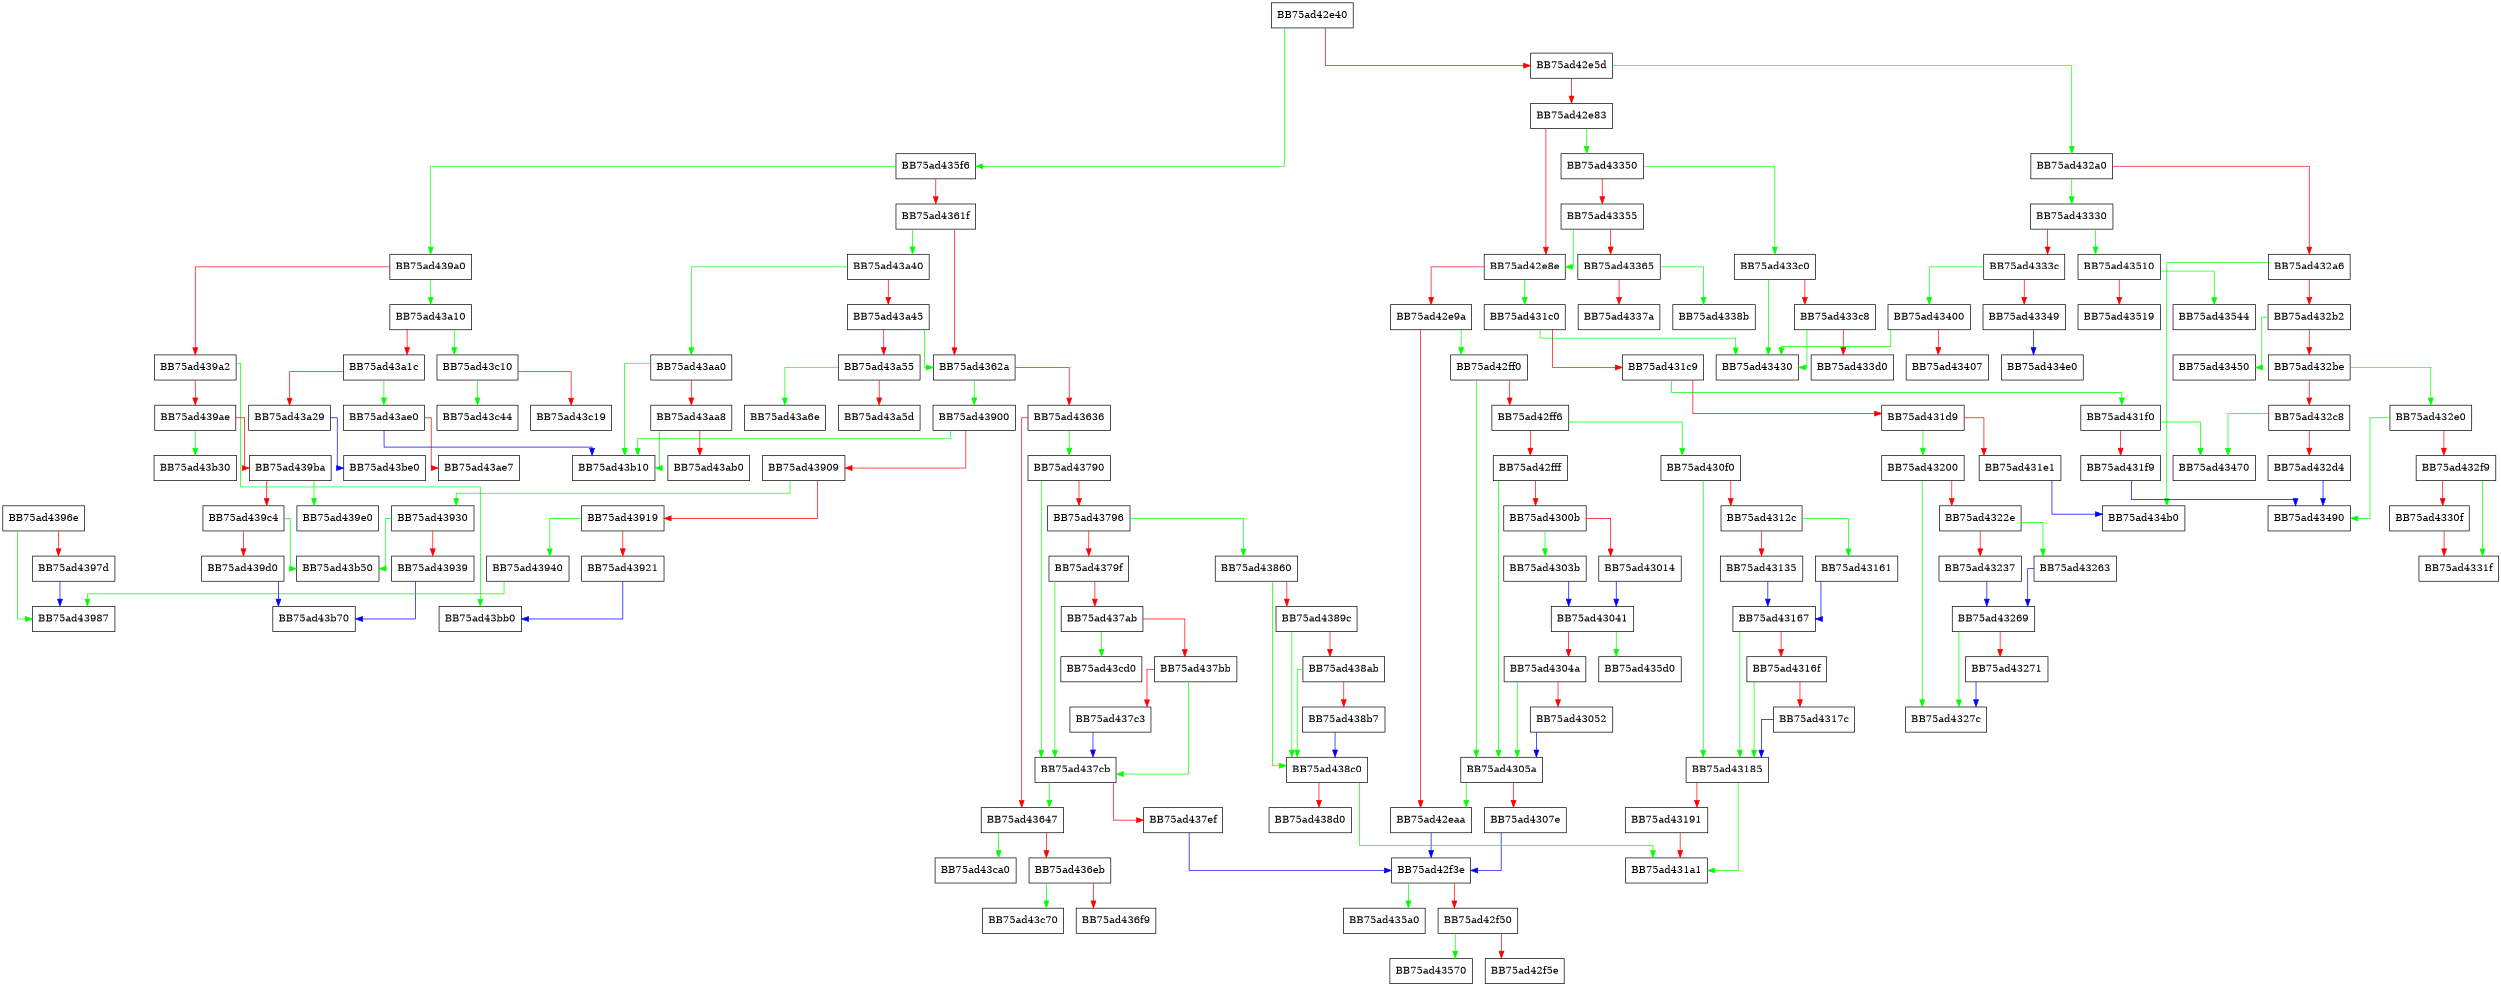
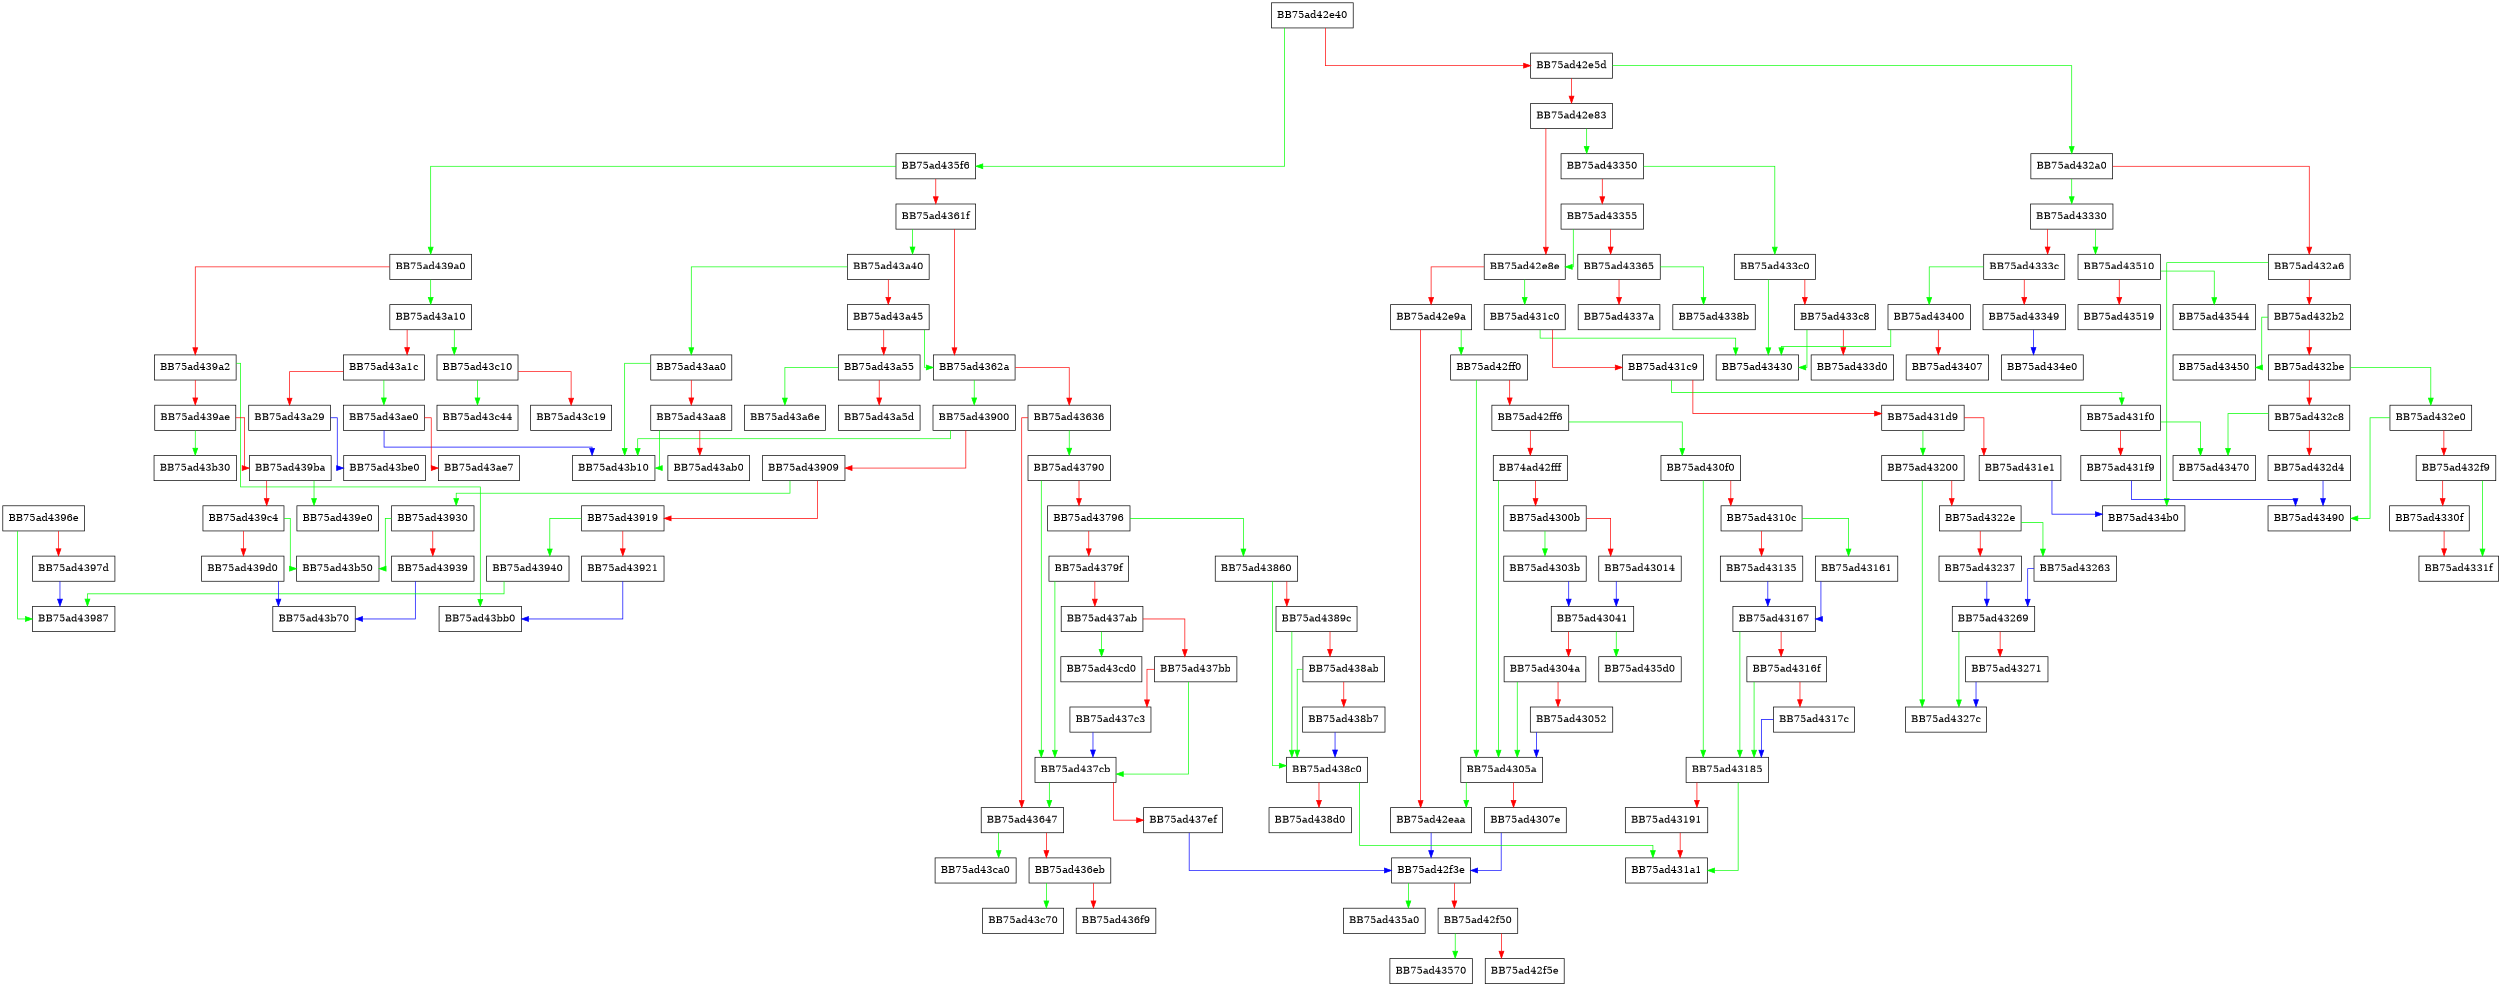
(1530, 468) -> (1530, 468)
(1762, 518) -> (1762, 518)
